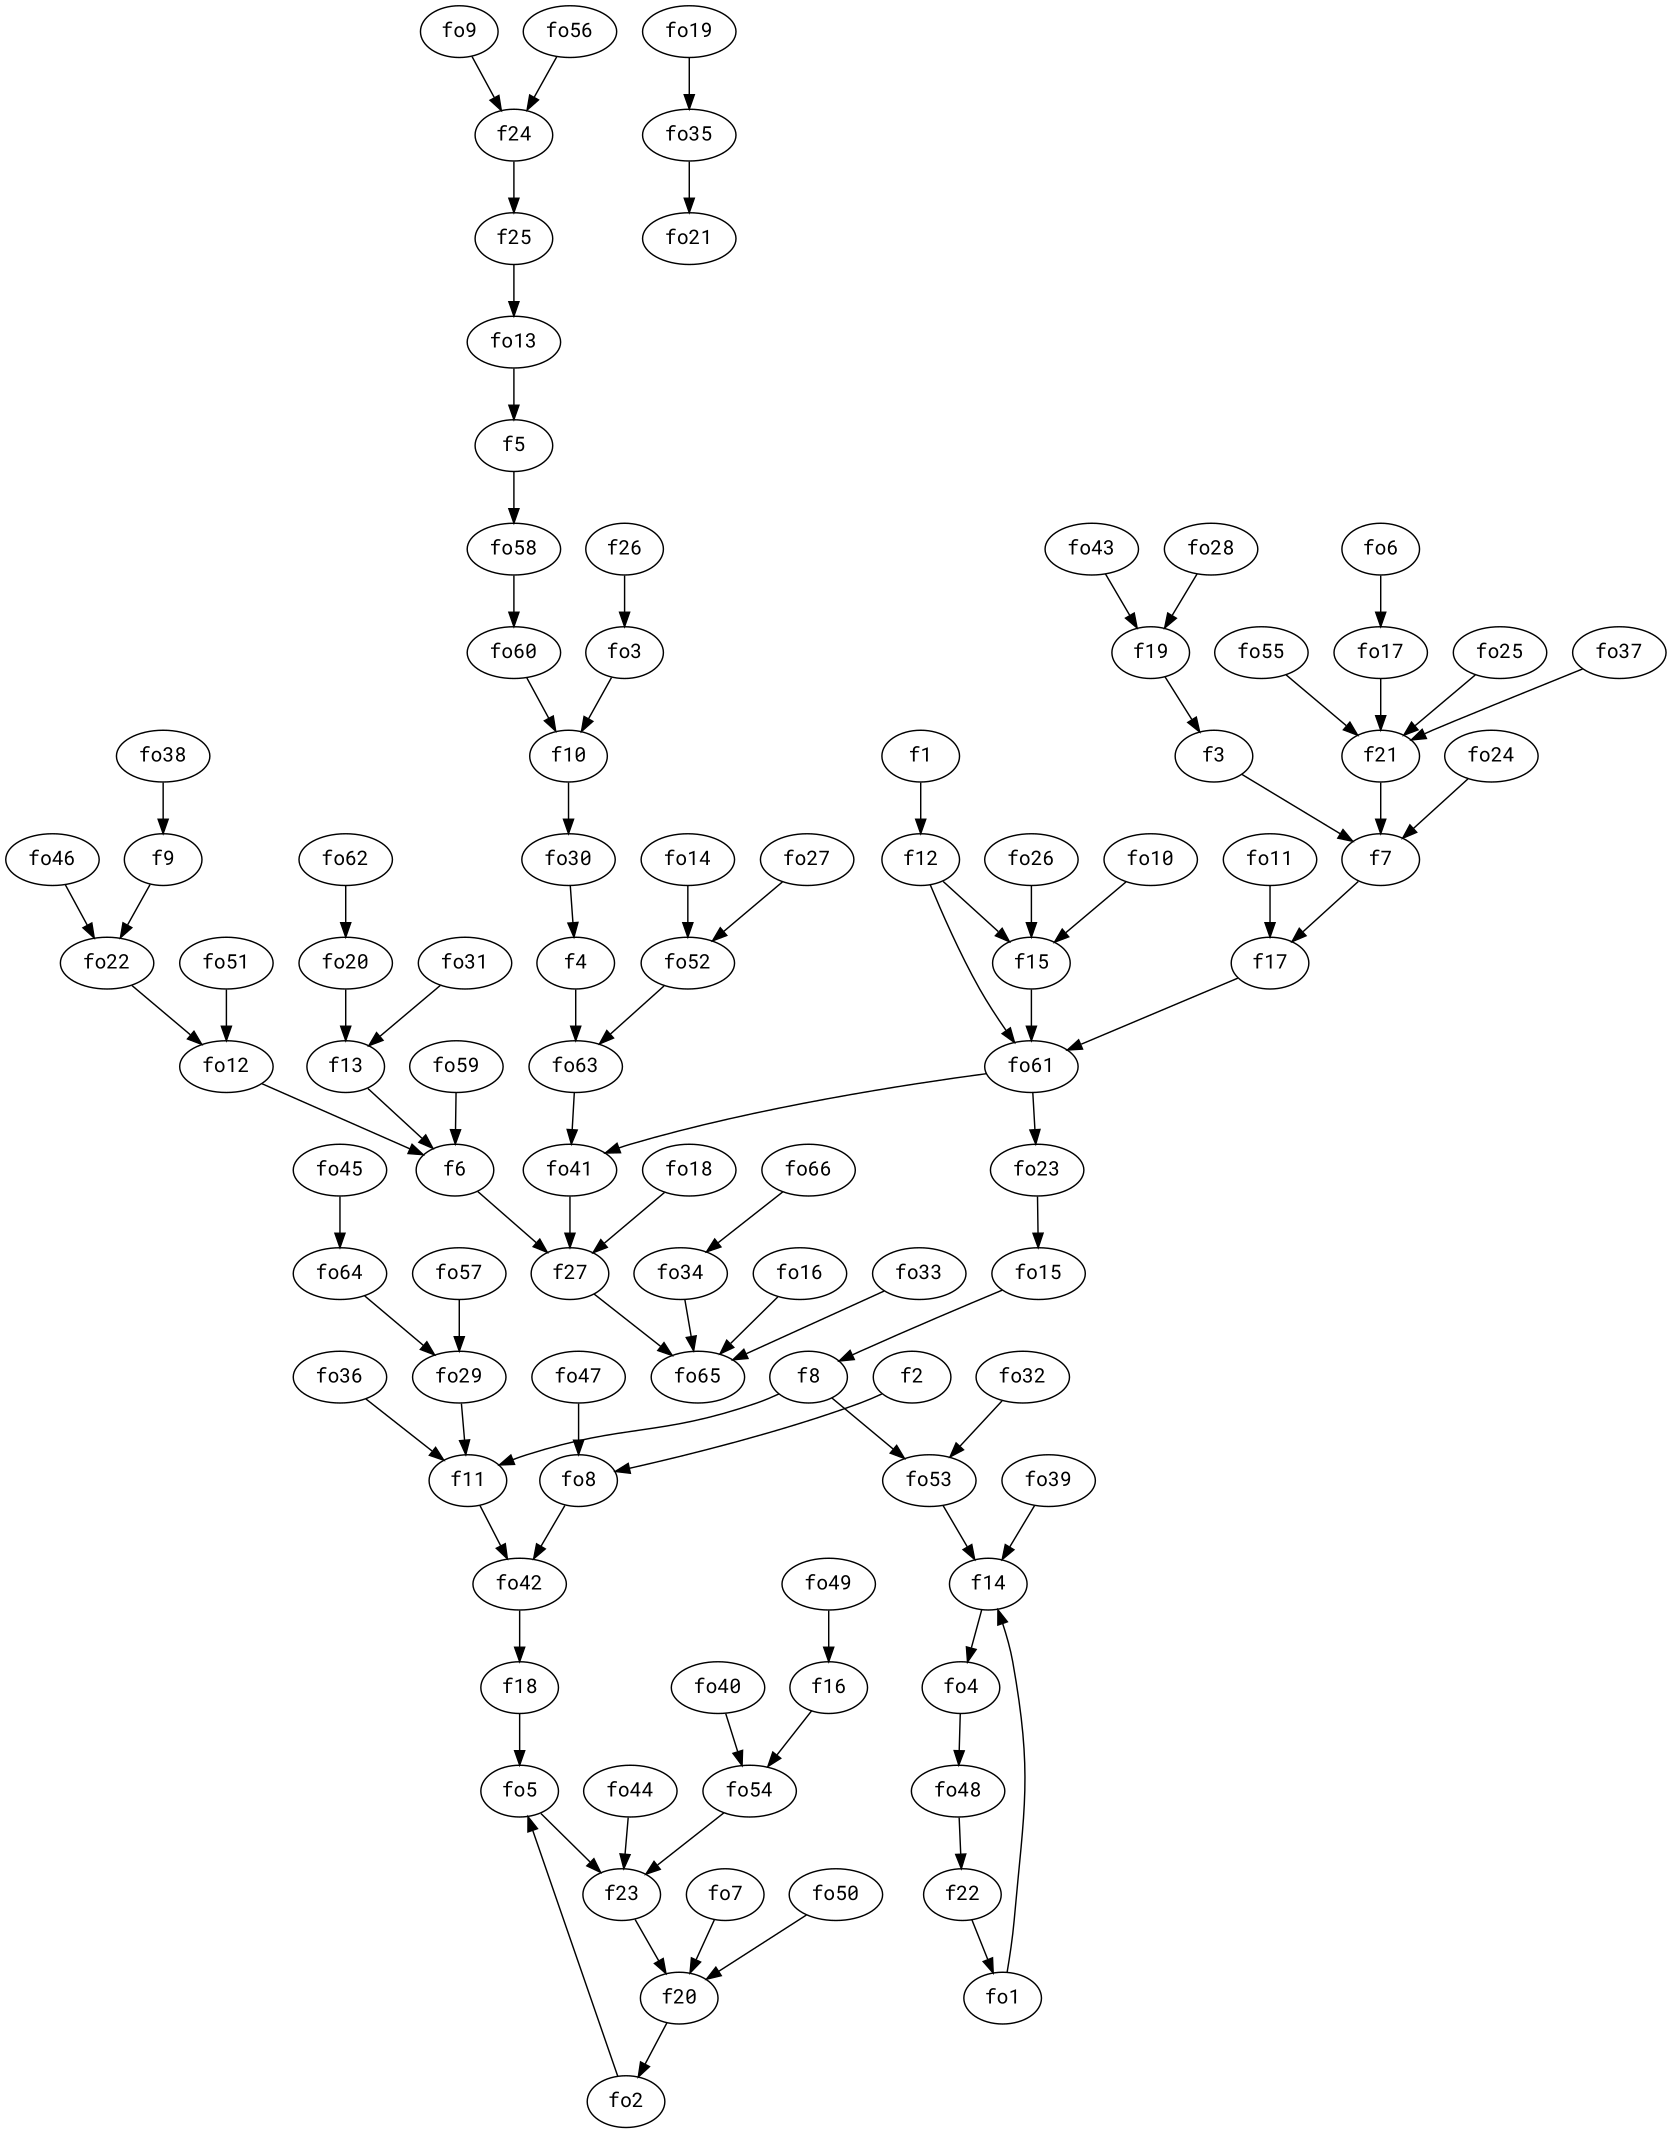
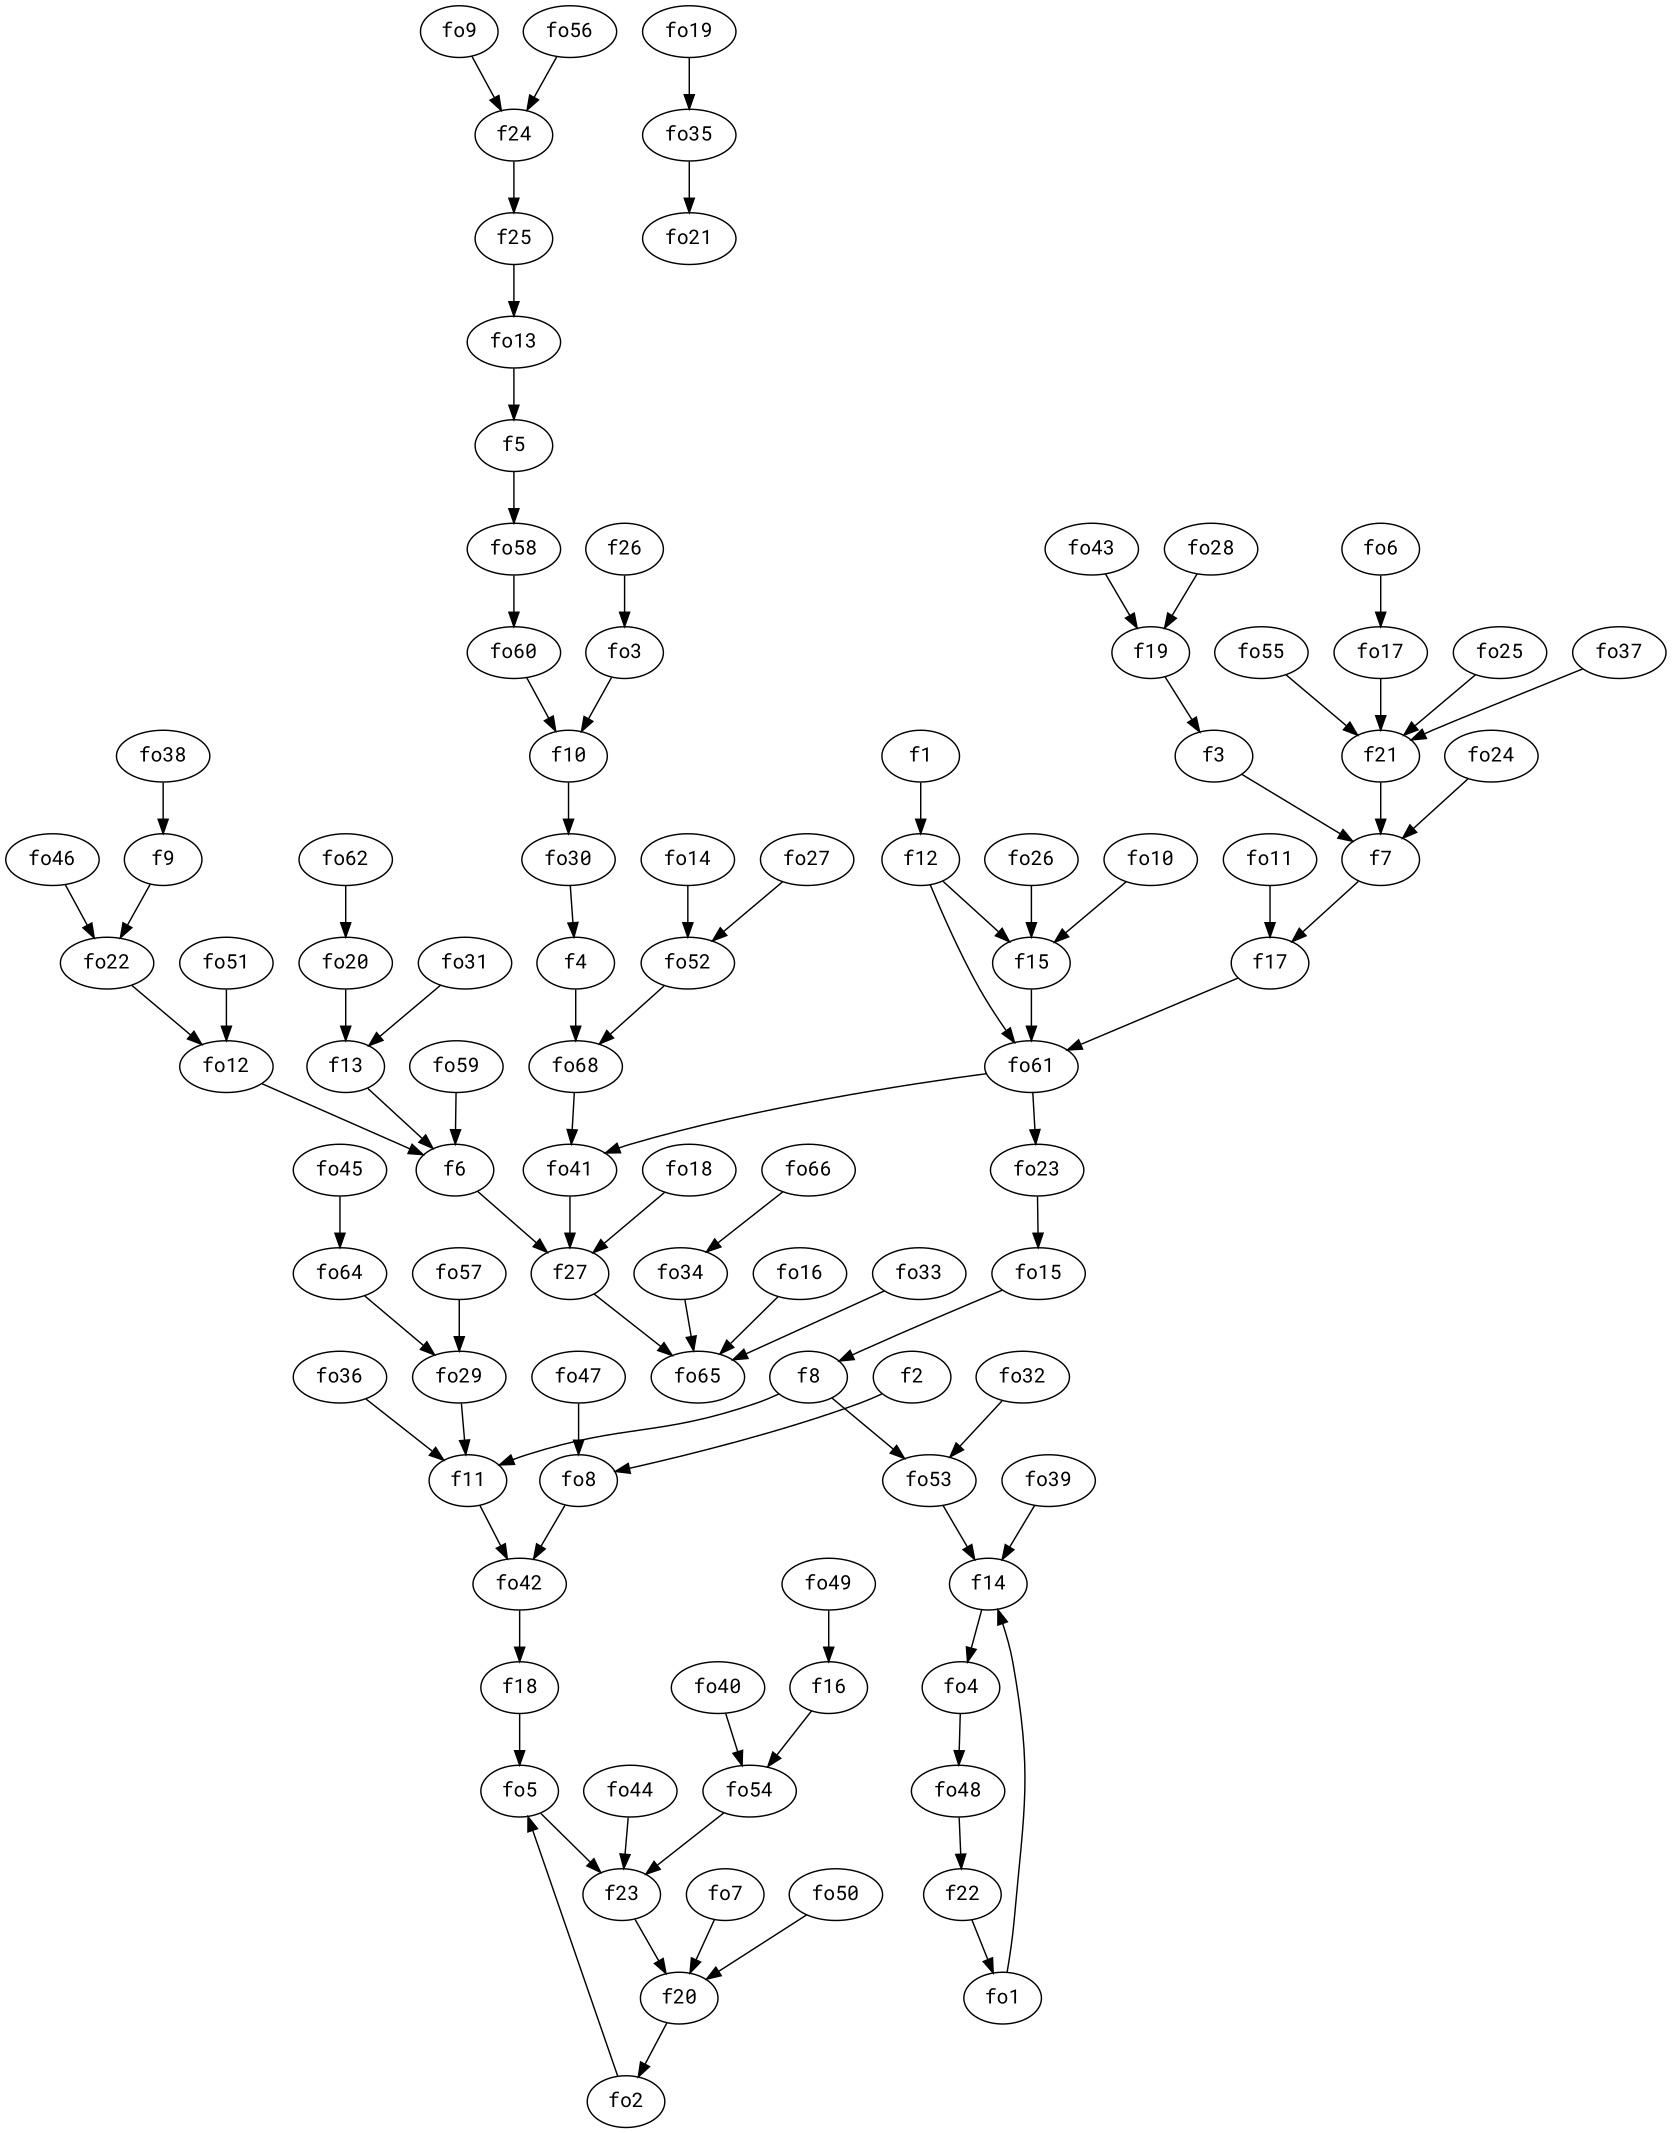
(576, 1067) -> (576, 1067)
